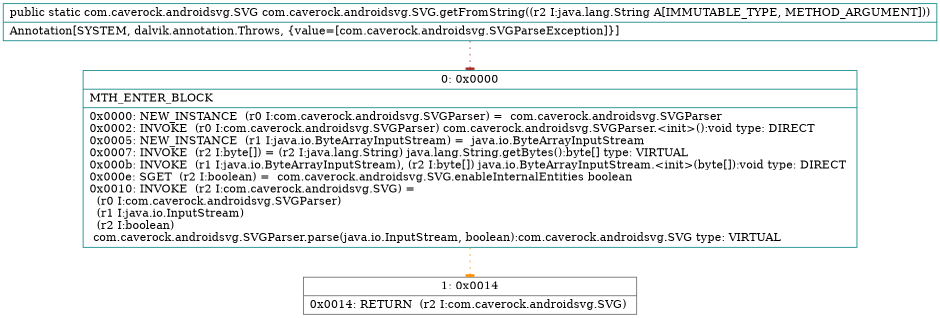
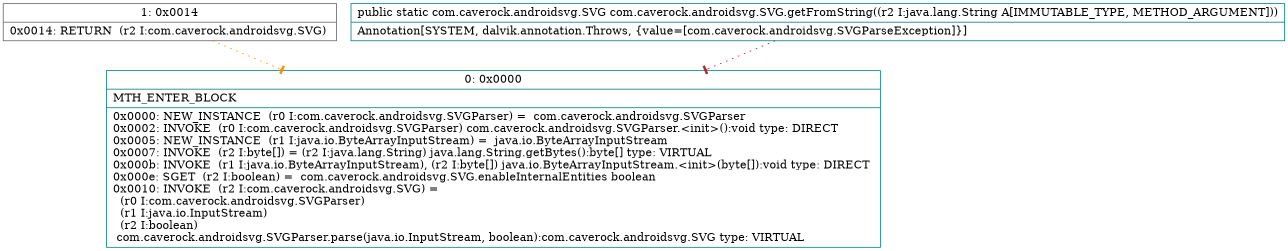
(470, 260) -> (246, 55)
